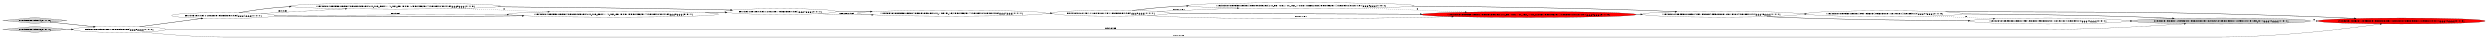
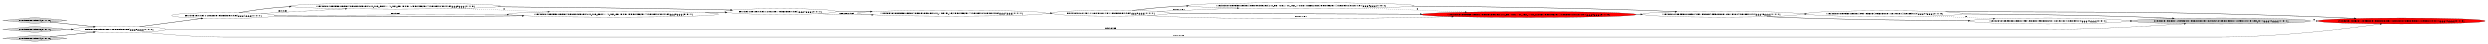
none -> (35, 38)
